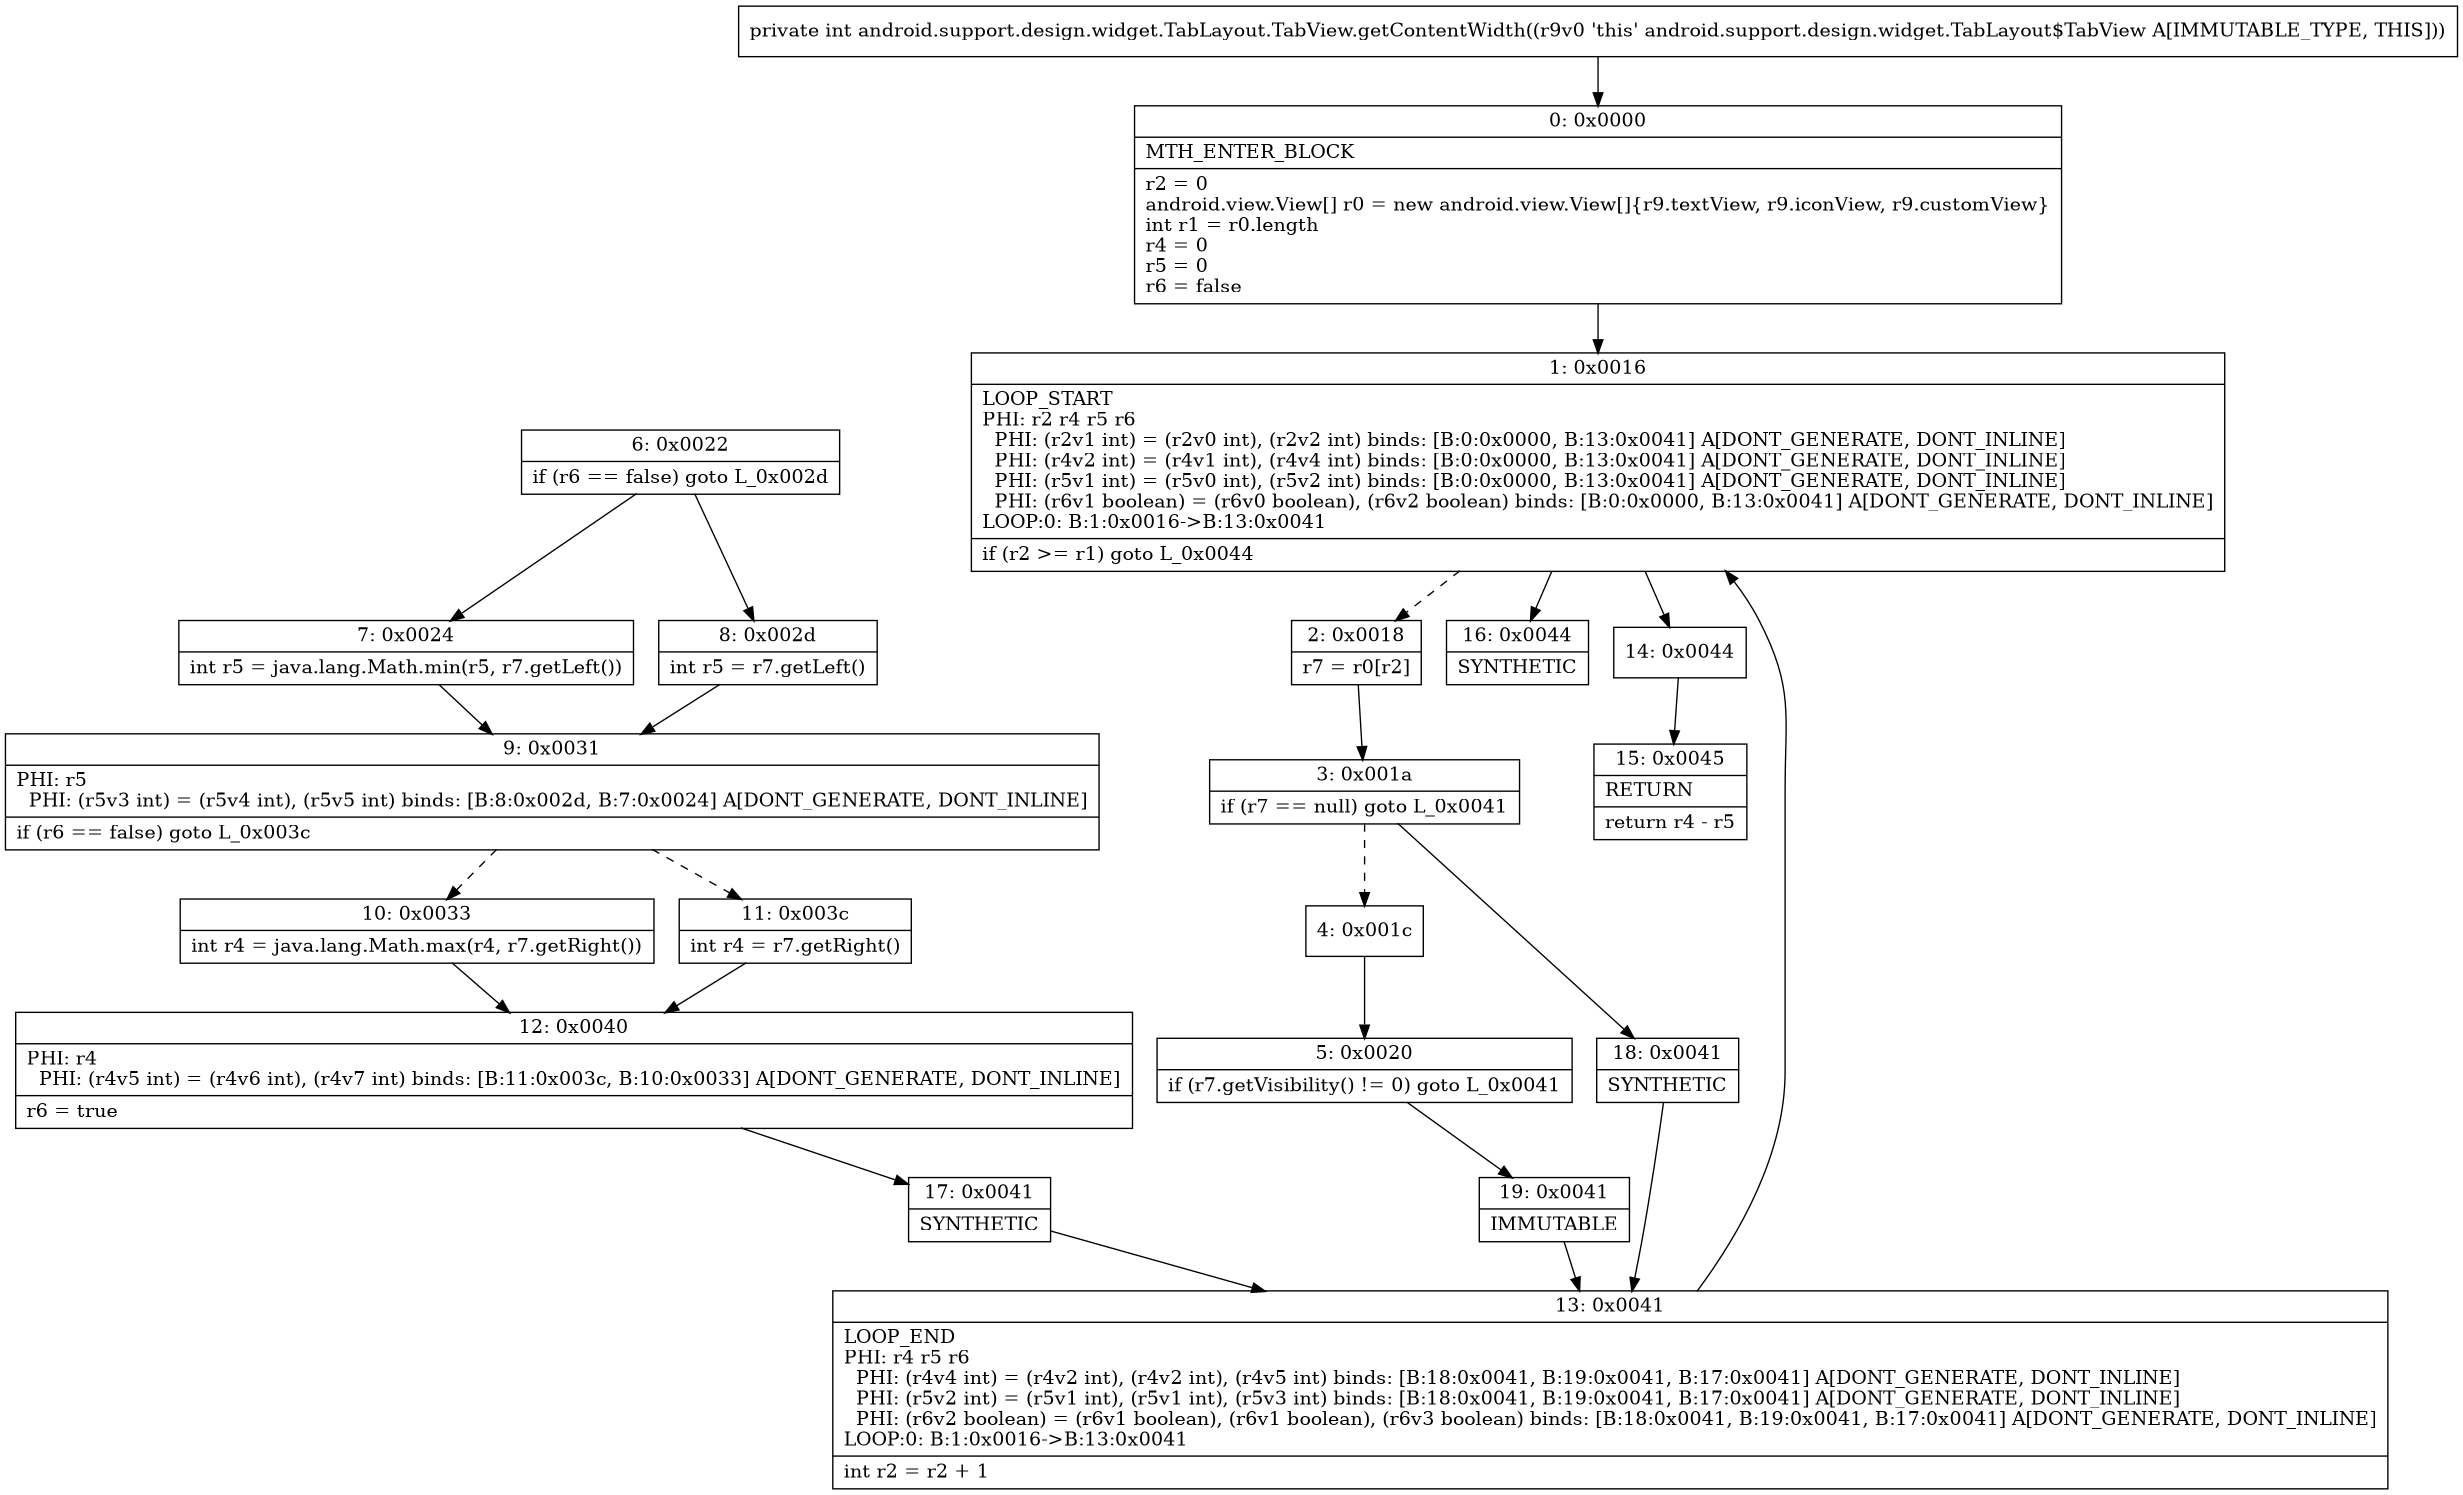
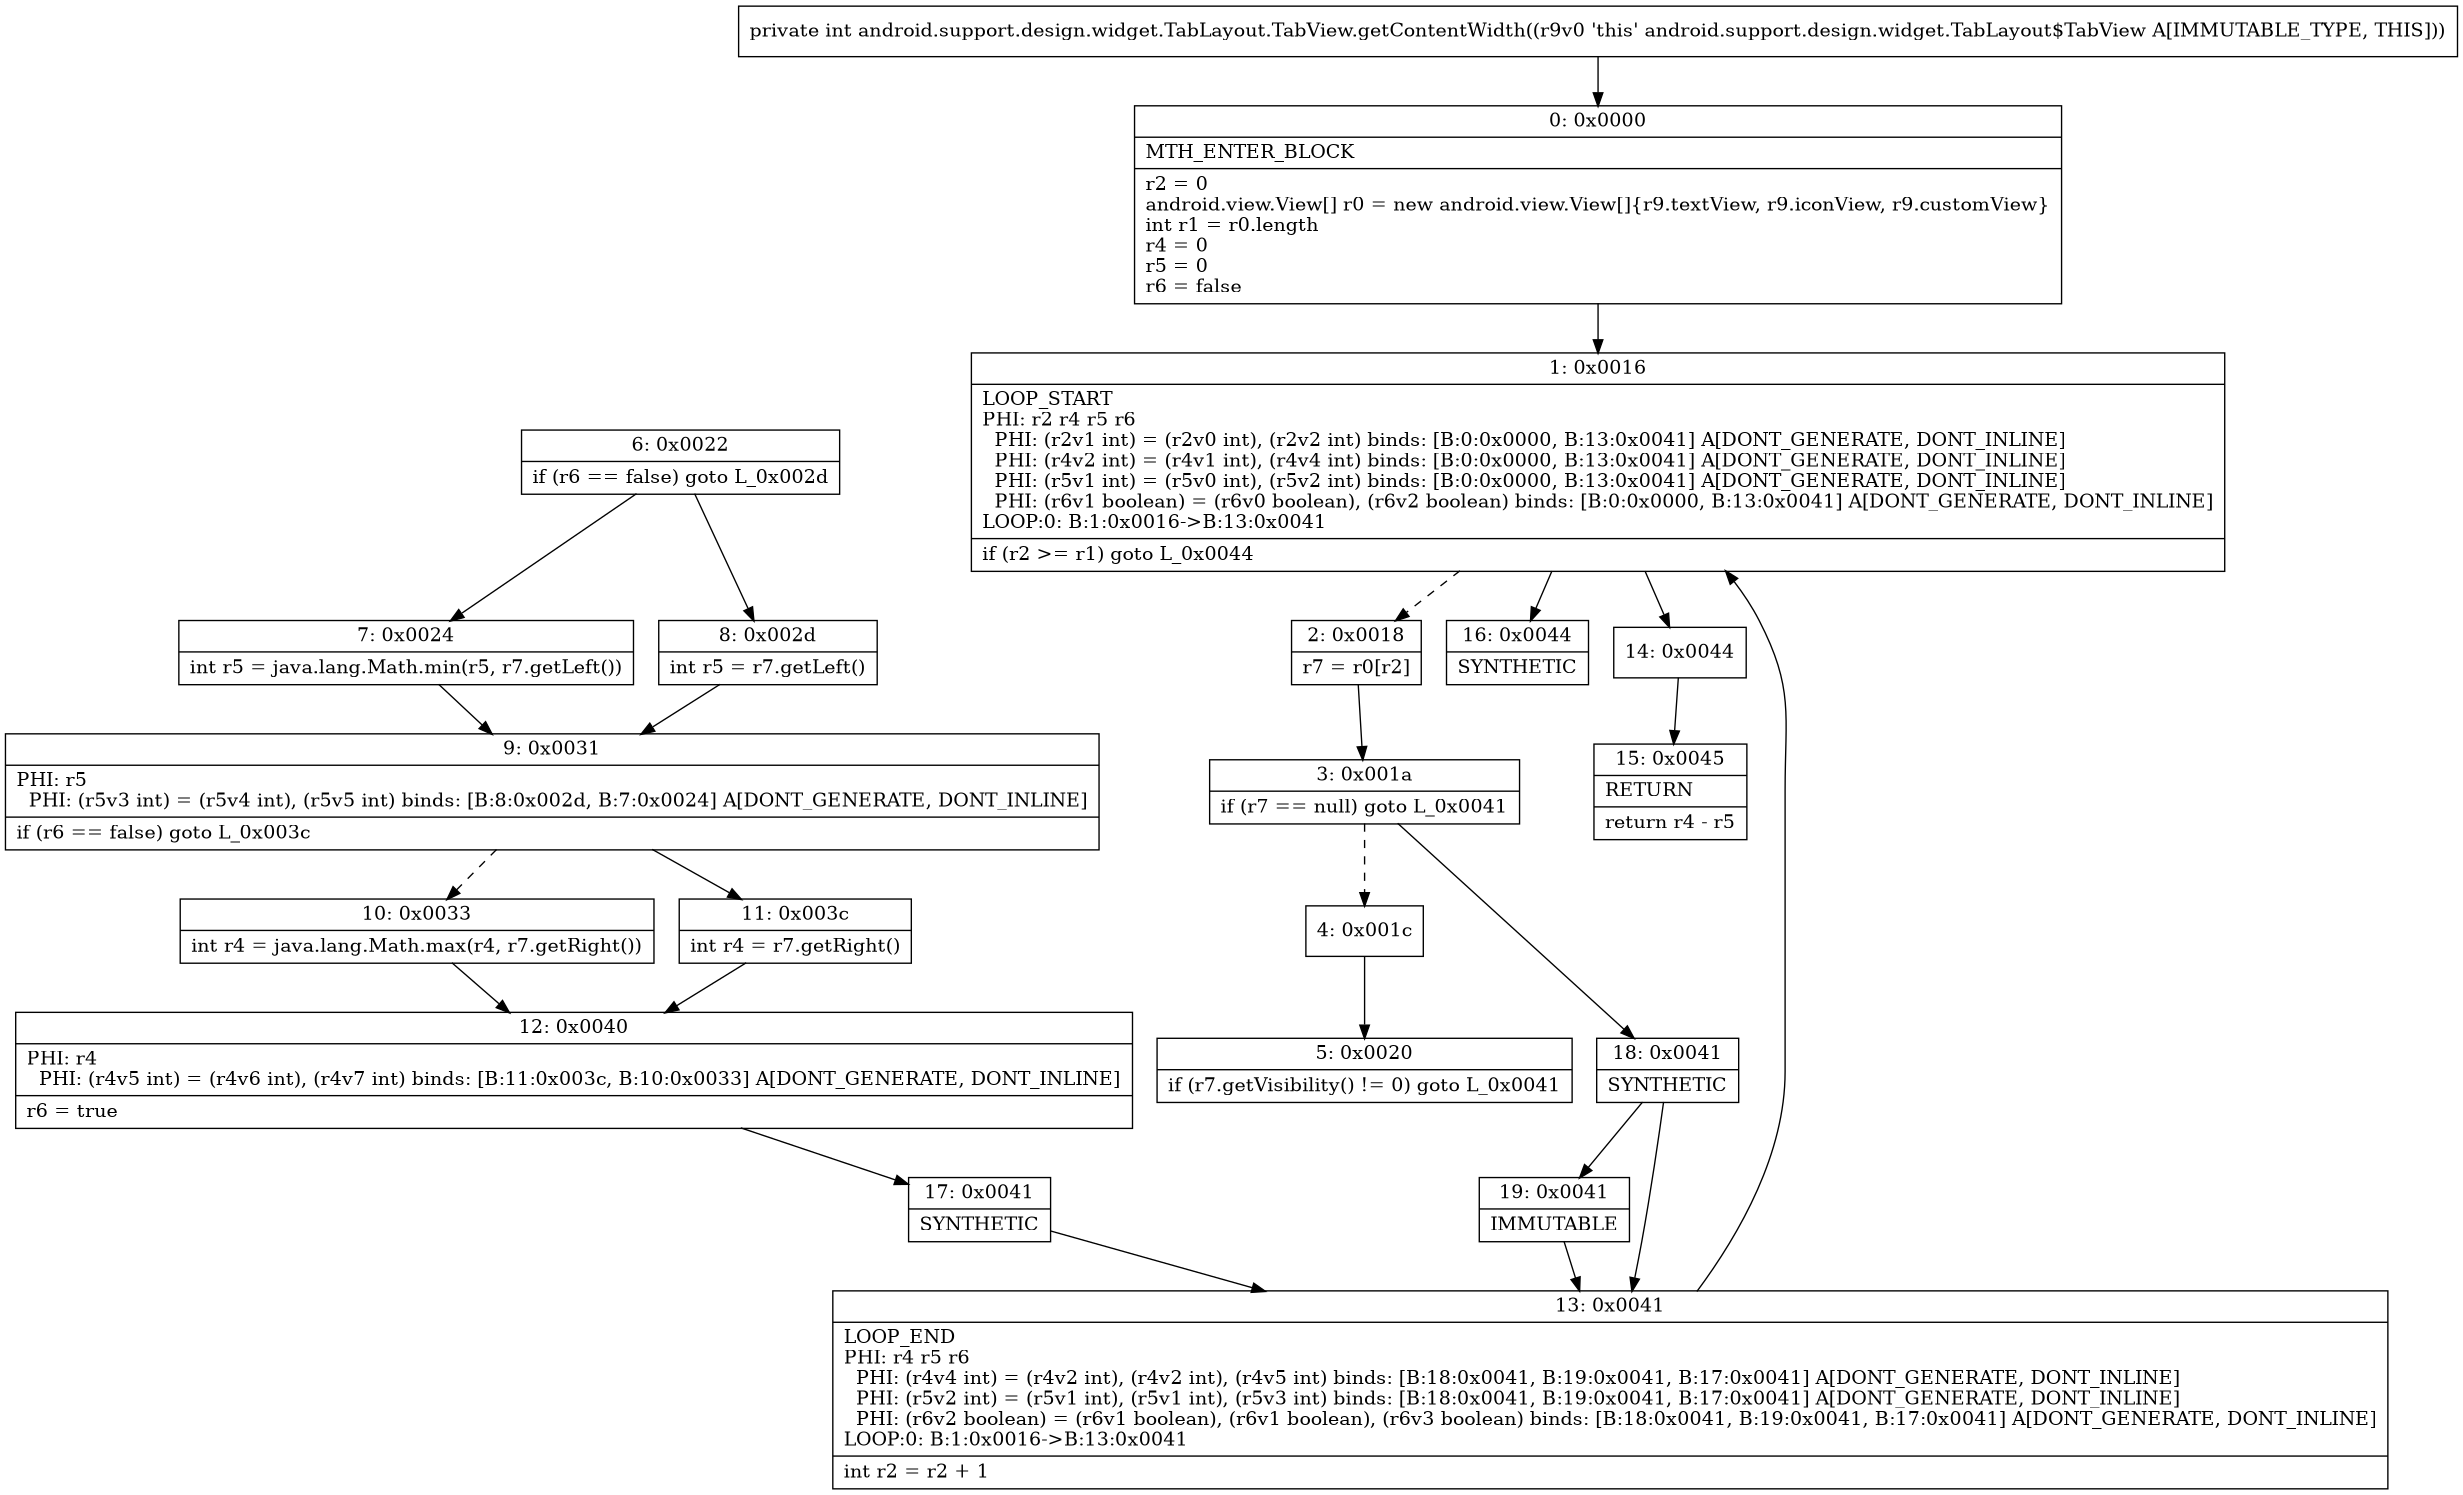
(691, 871) -> (691, 871)
(1454, 1136) -> (1615, 1135)
